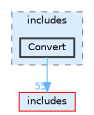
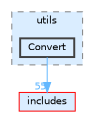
(47, 21) -> (47, 21)
